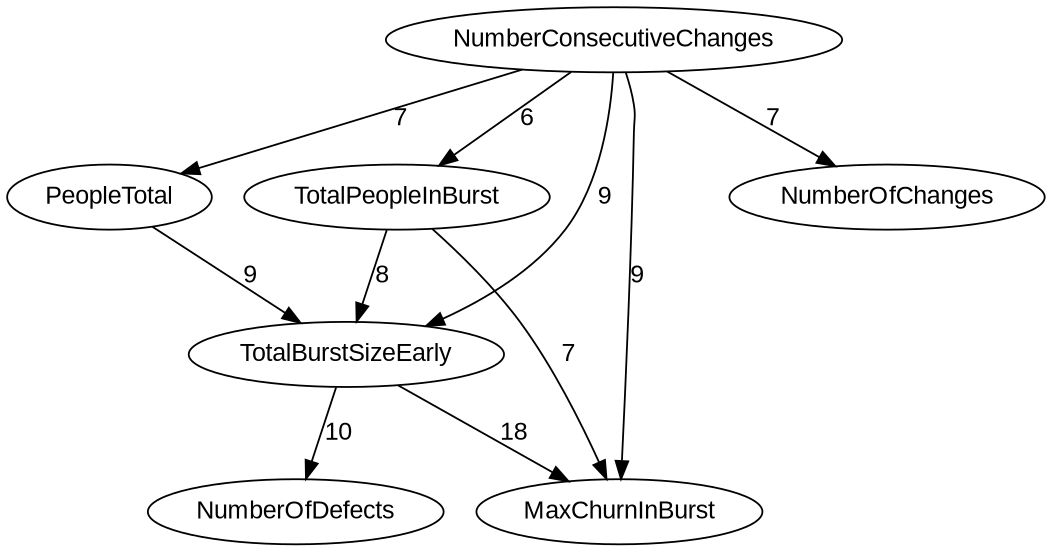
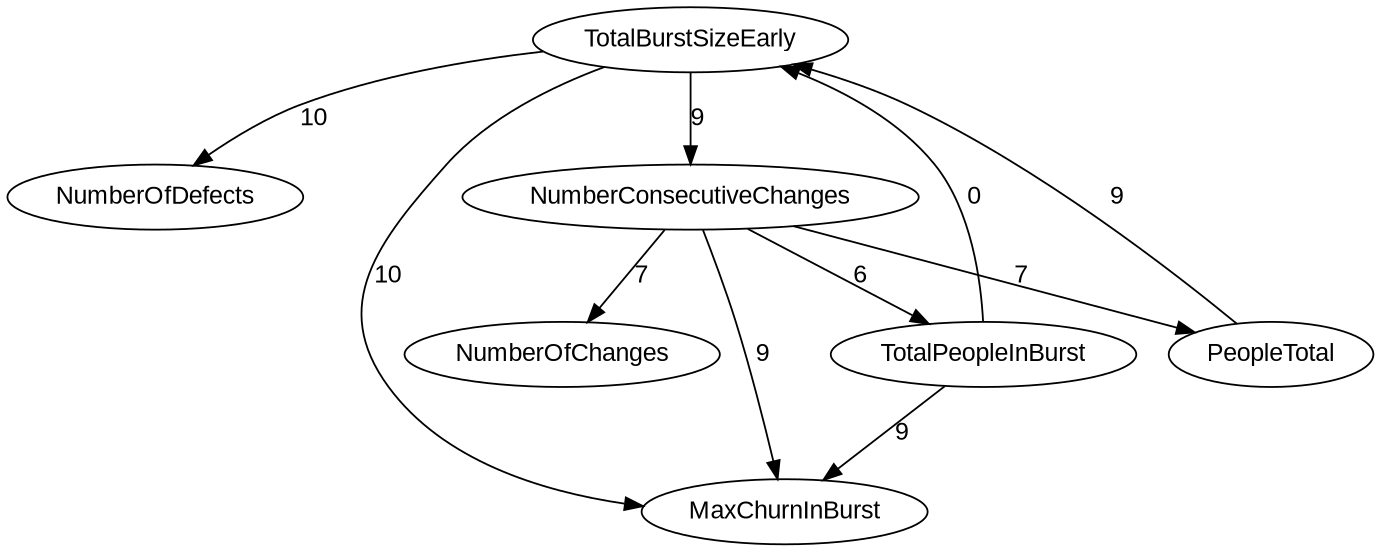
(569, 224) -> (691, 109)
(383, 276) -> (974, 197)
(569, 354) -> (902, 433)
(515, 433) -> (389, 276)
